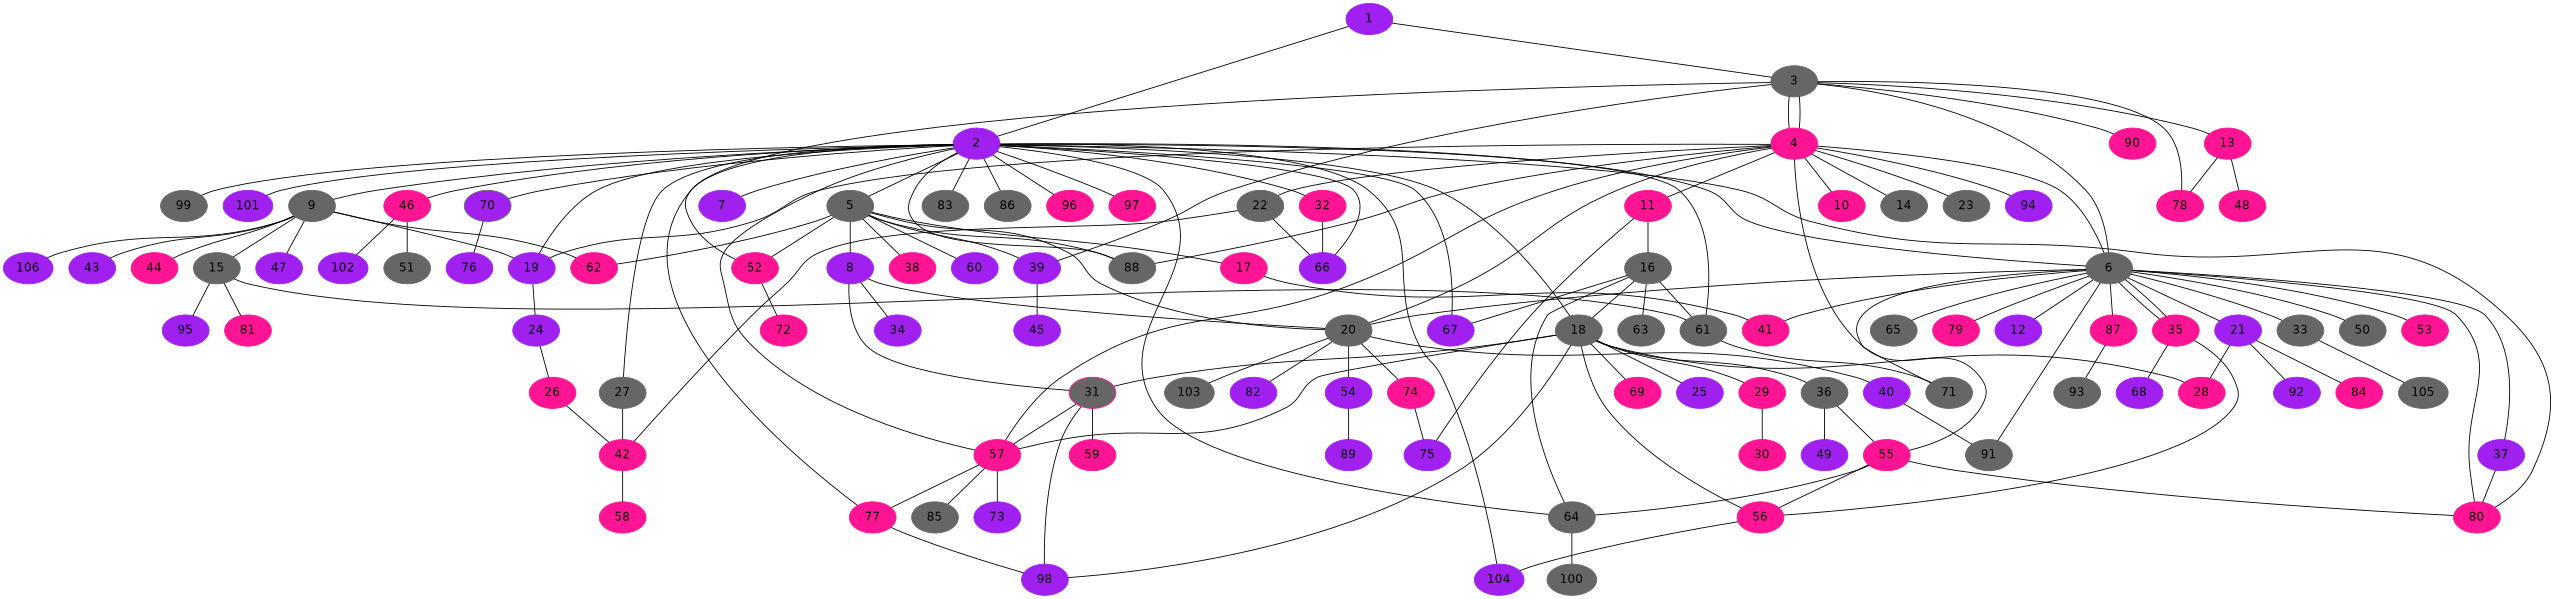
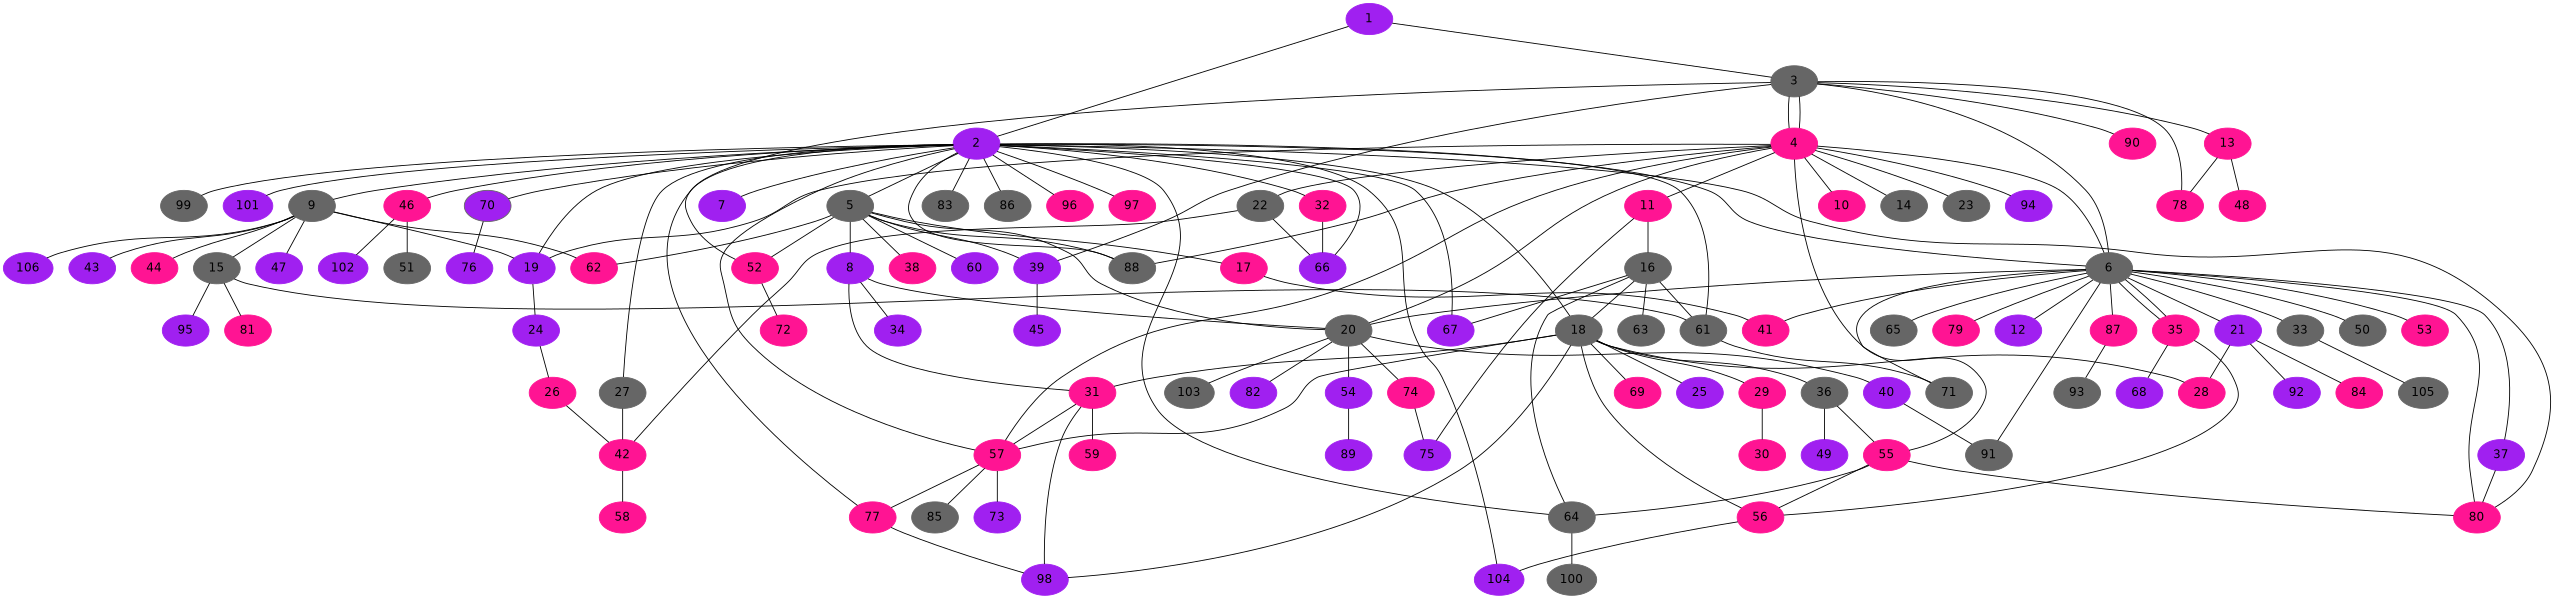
(1092, 393) -> (1092, 393)
